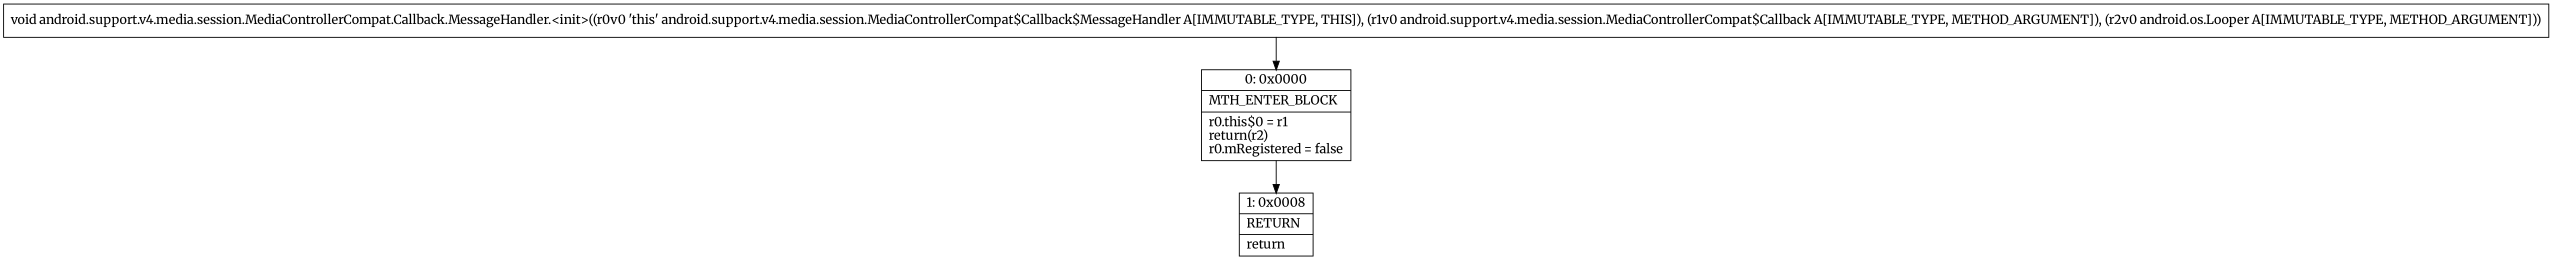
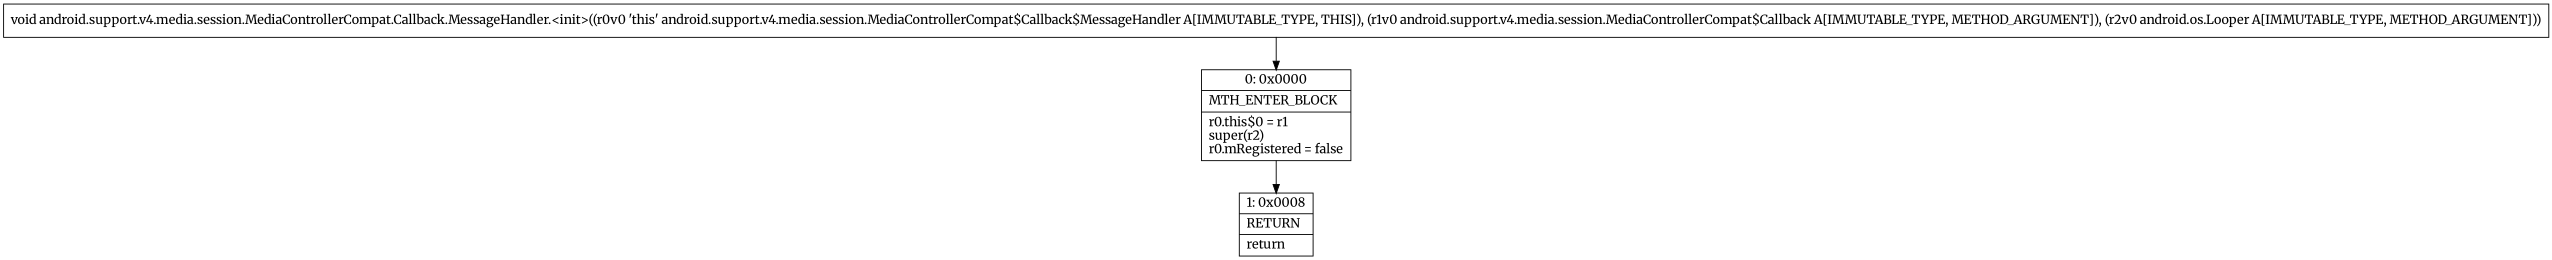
(1239, 136) -> (1237, 136)
